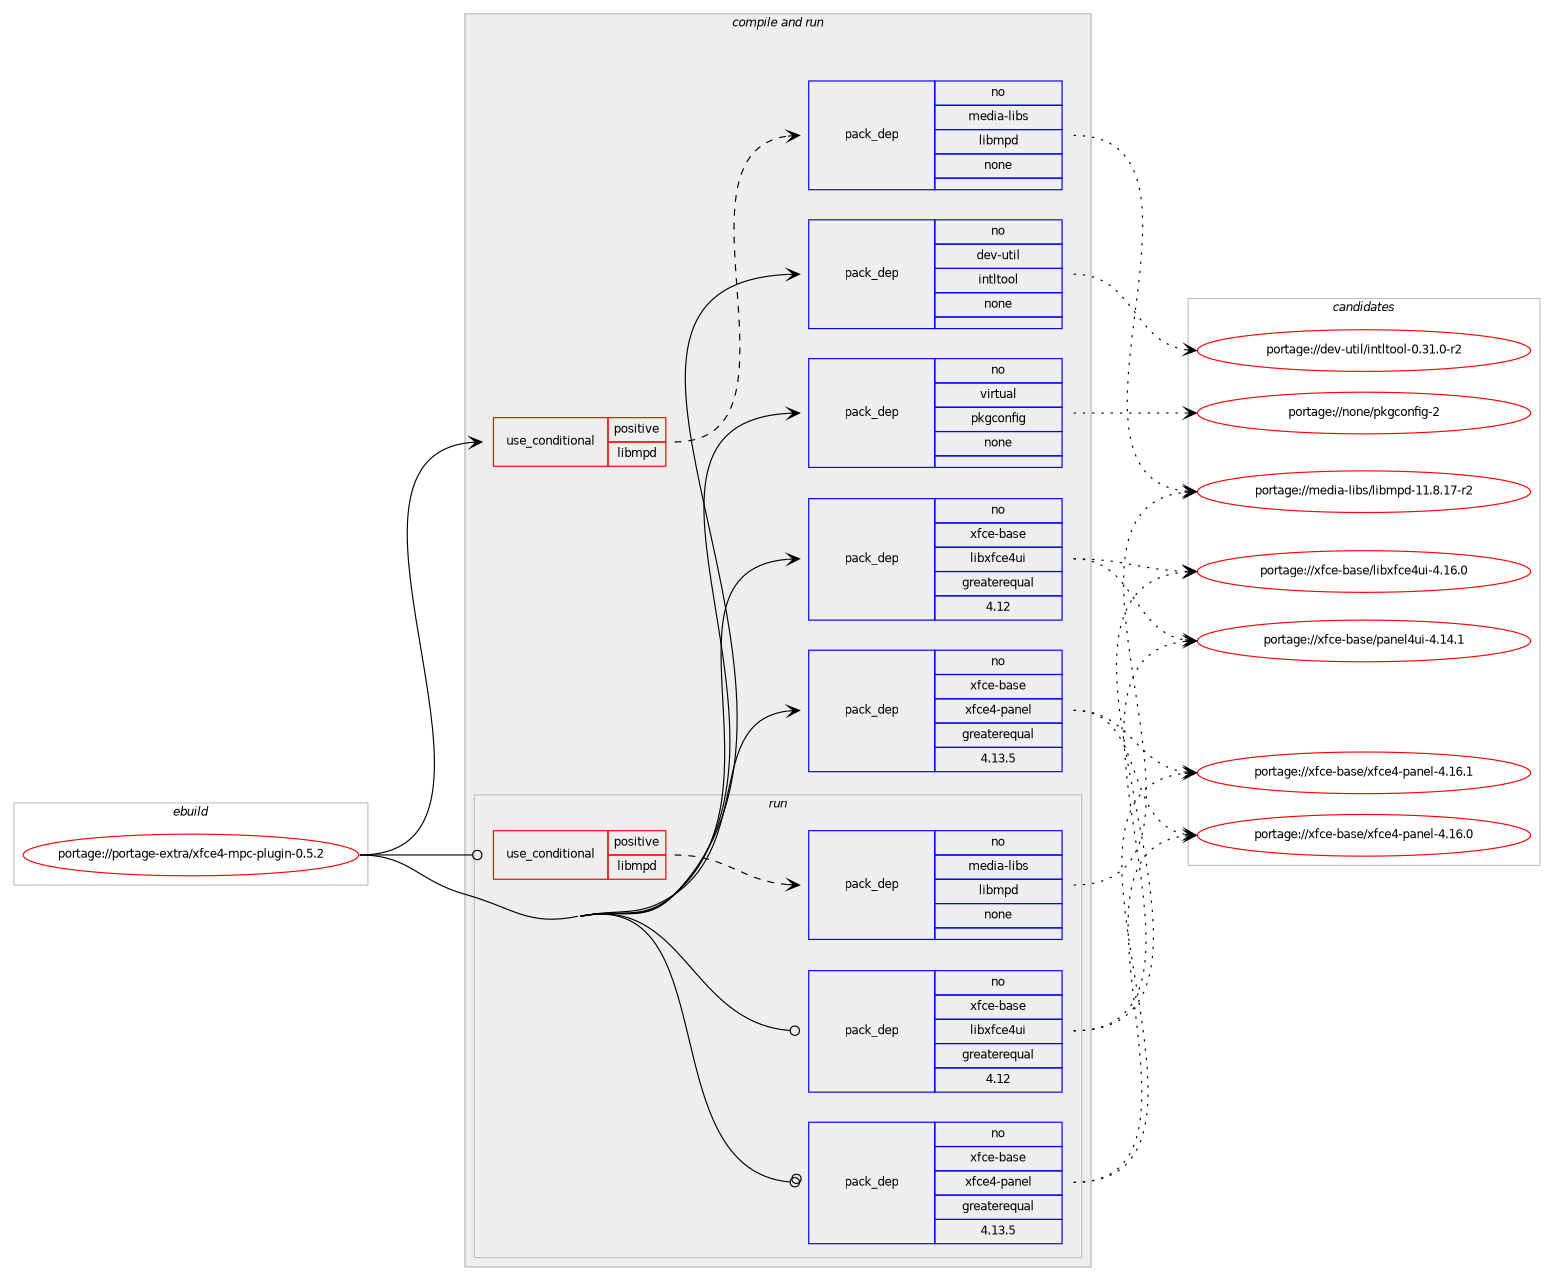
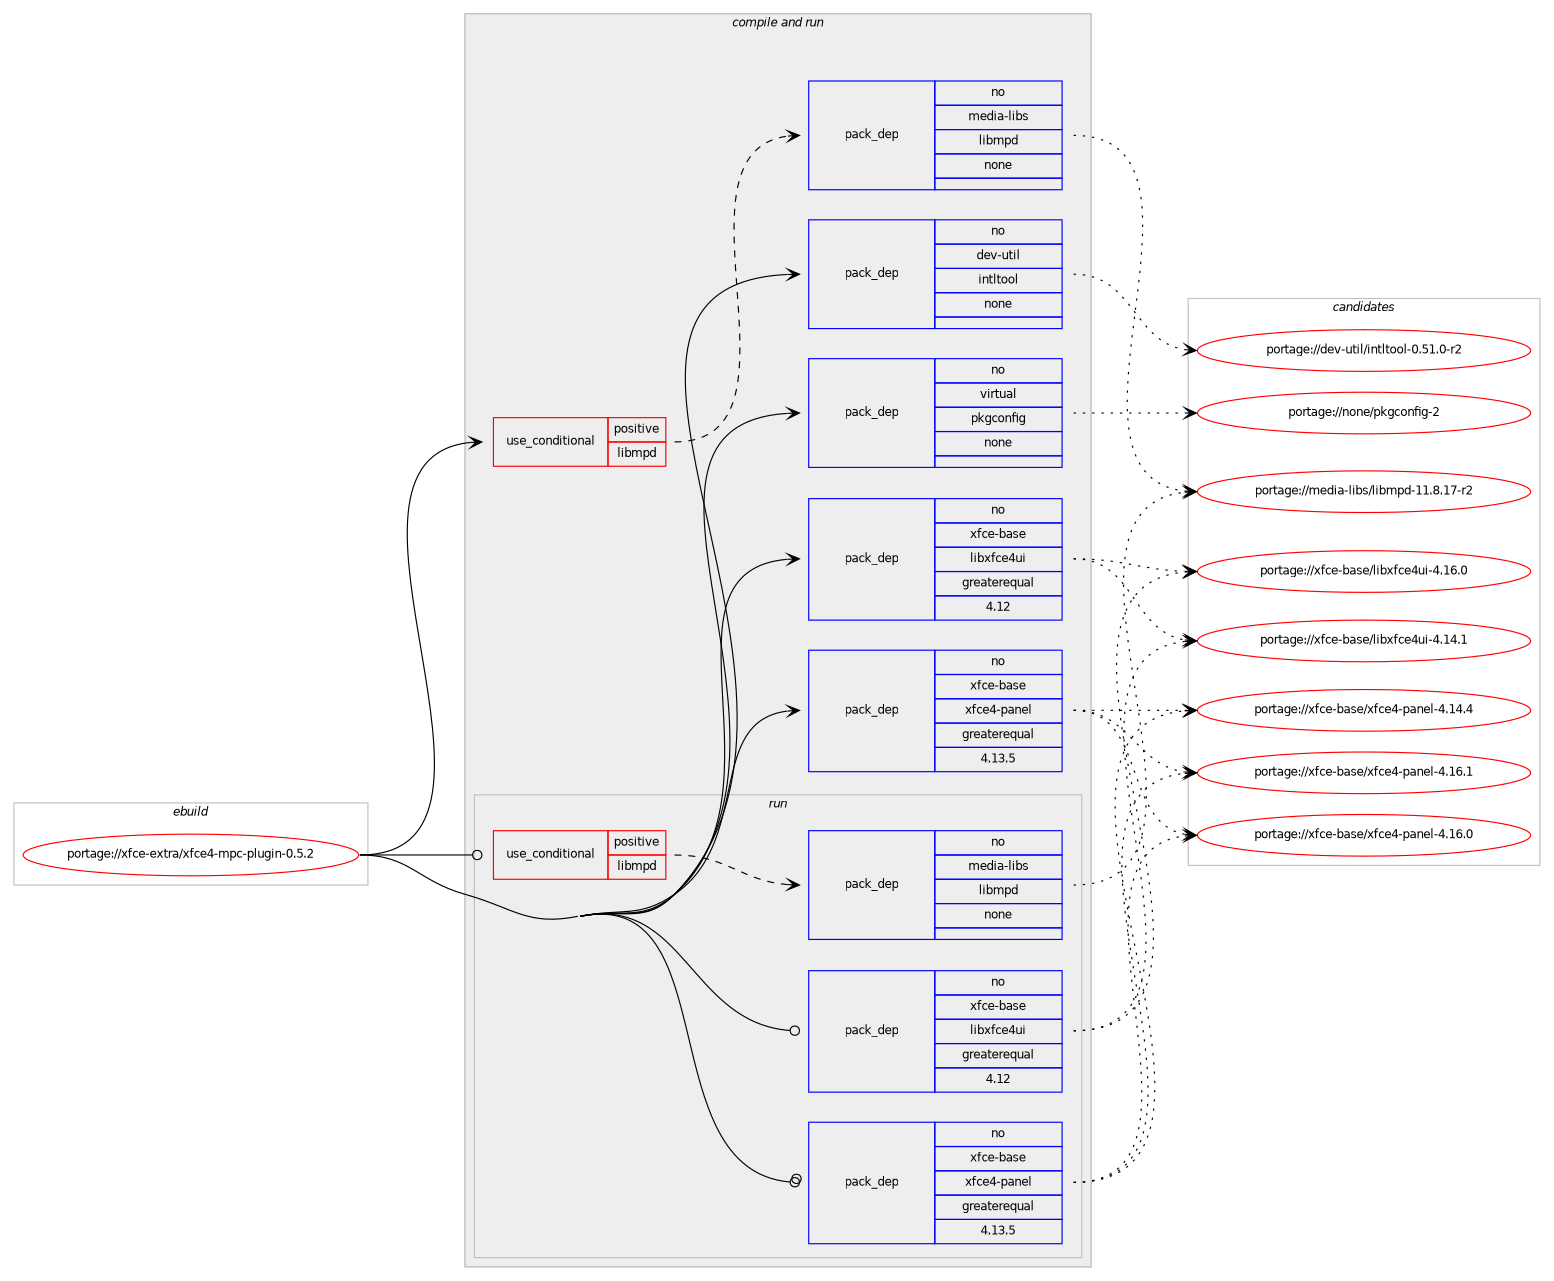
(1364, 351) -> (1364, 351)
(1364, 641) -> (1364, 641)
none -> (1364, 710)
(191, 855) -> (191, 855)
